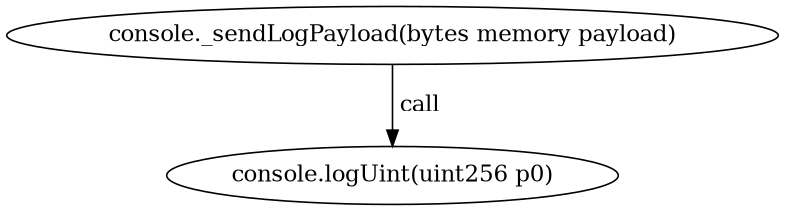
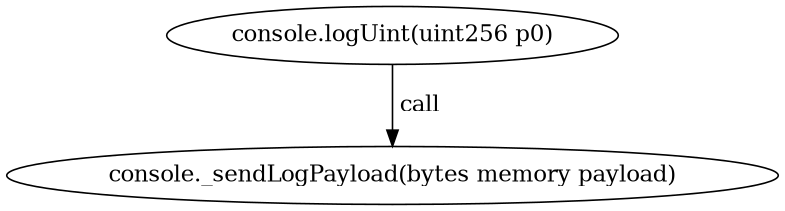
(392, 97) -> (392, 97)
